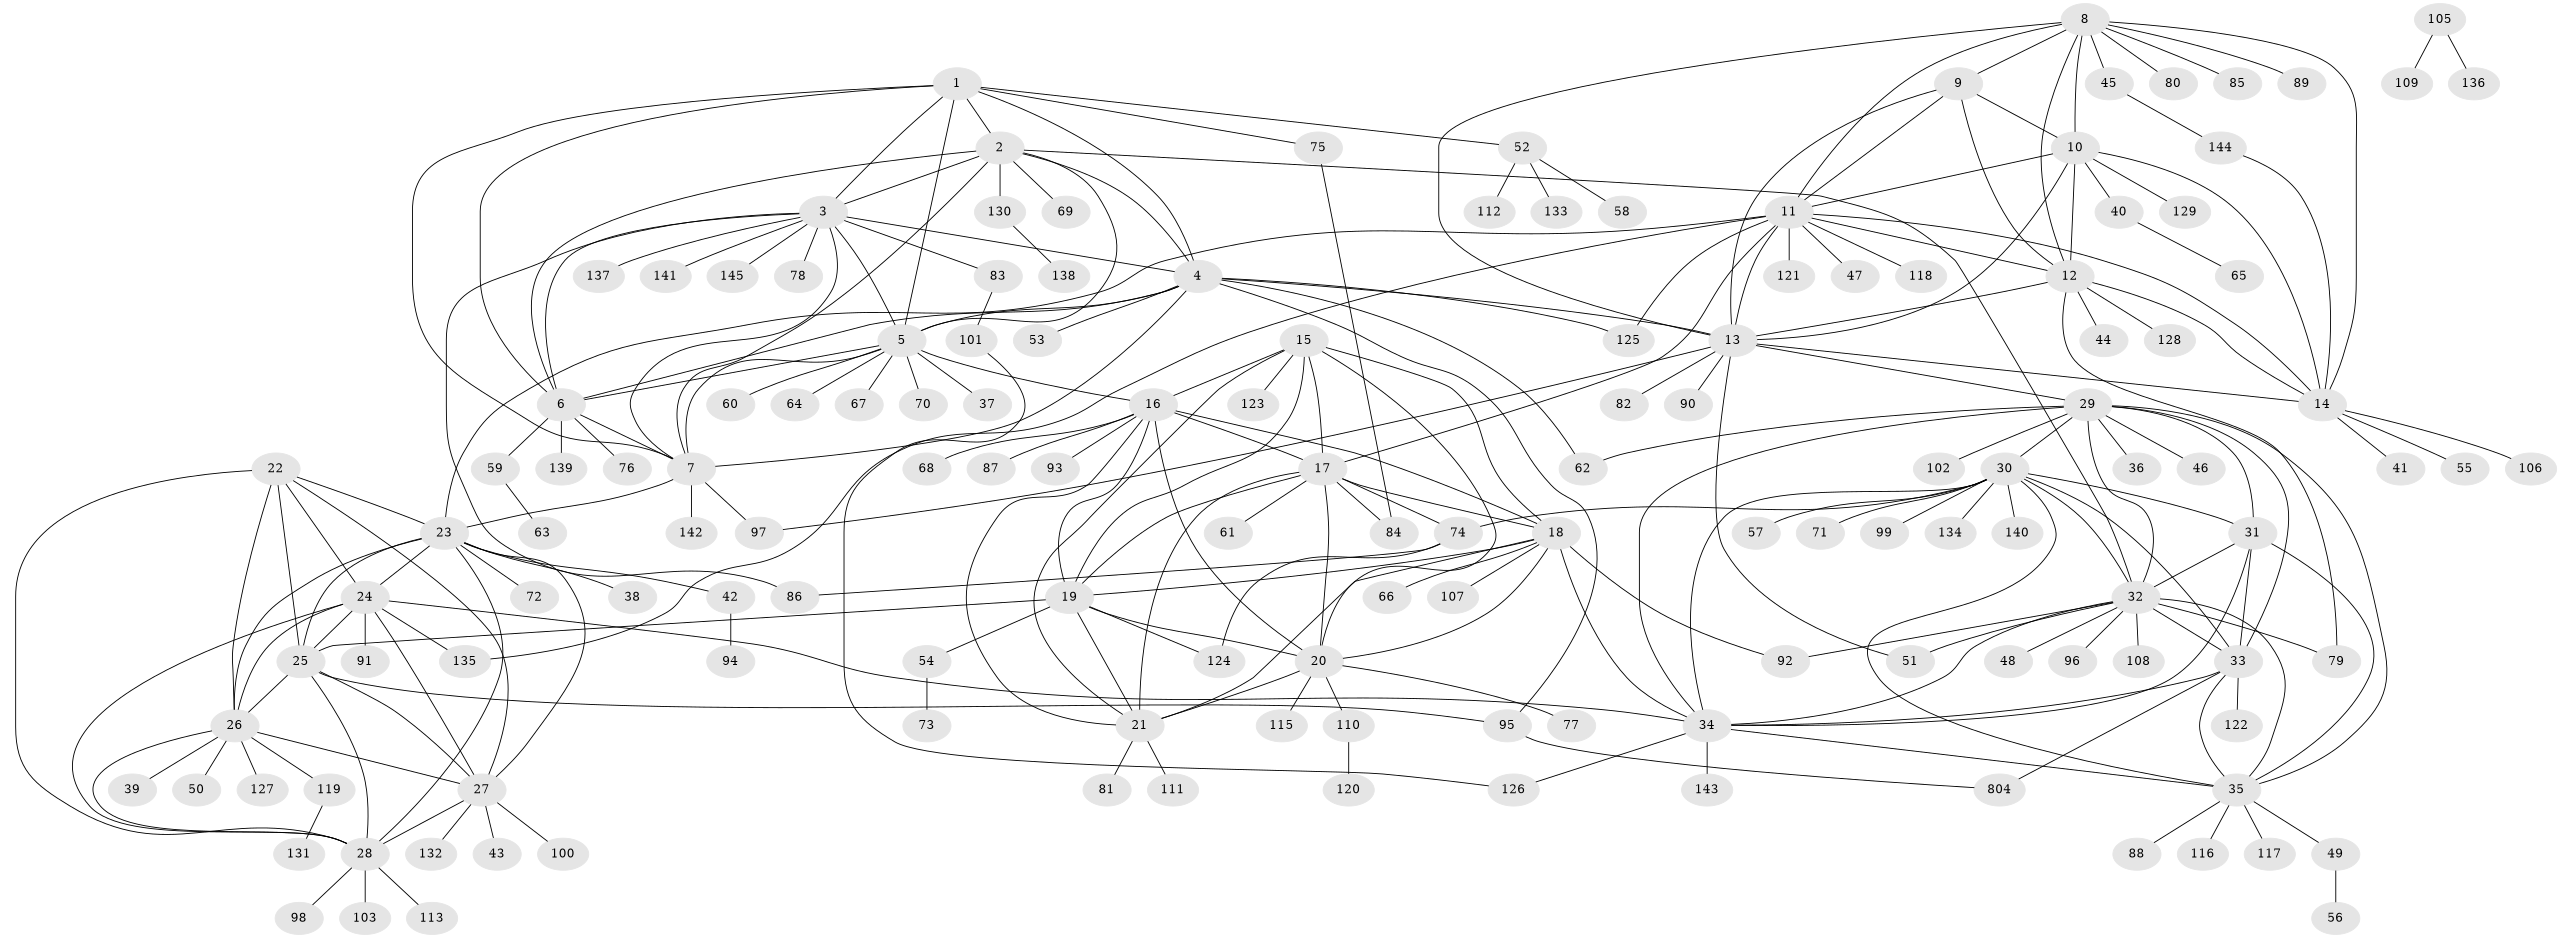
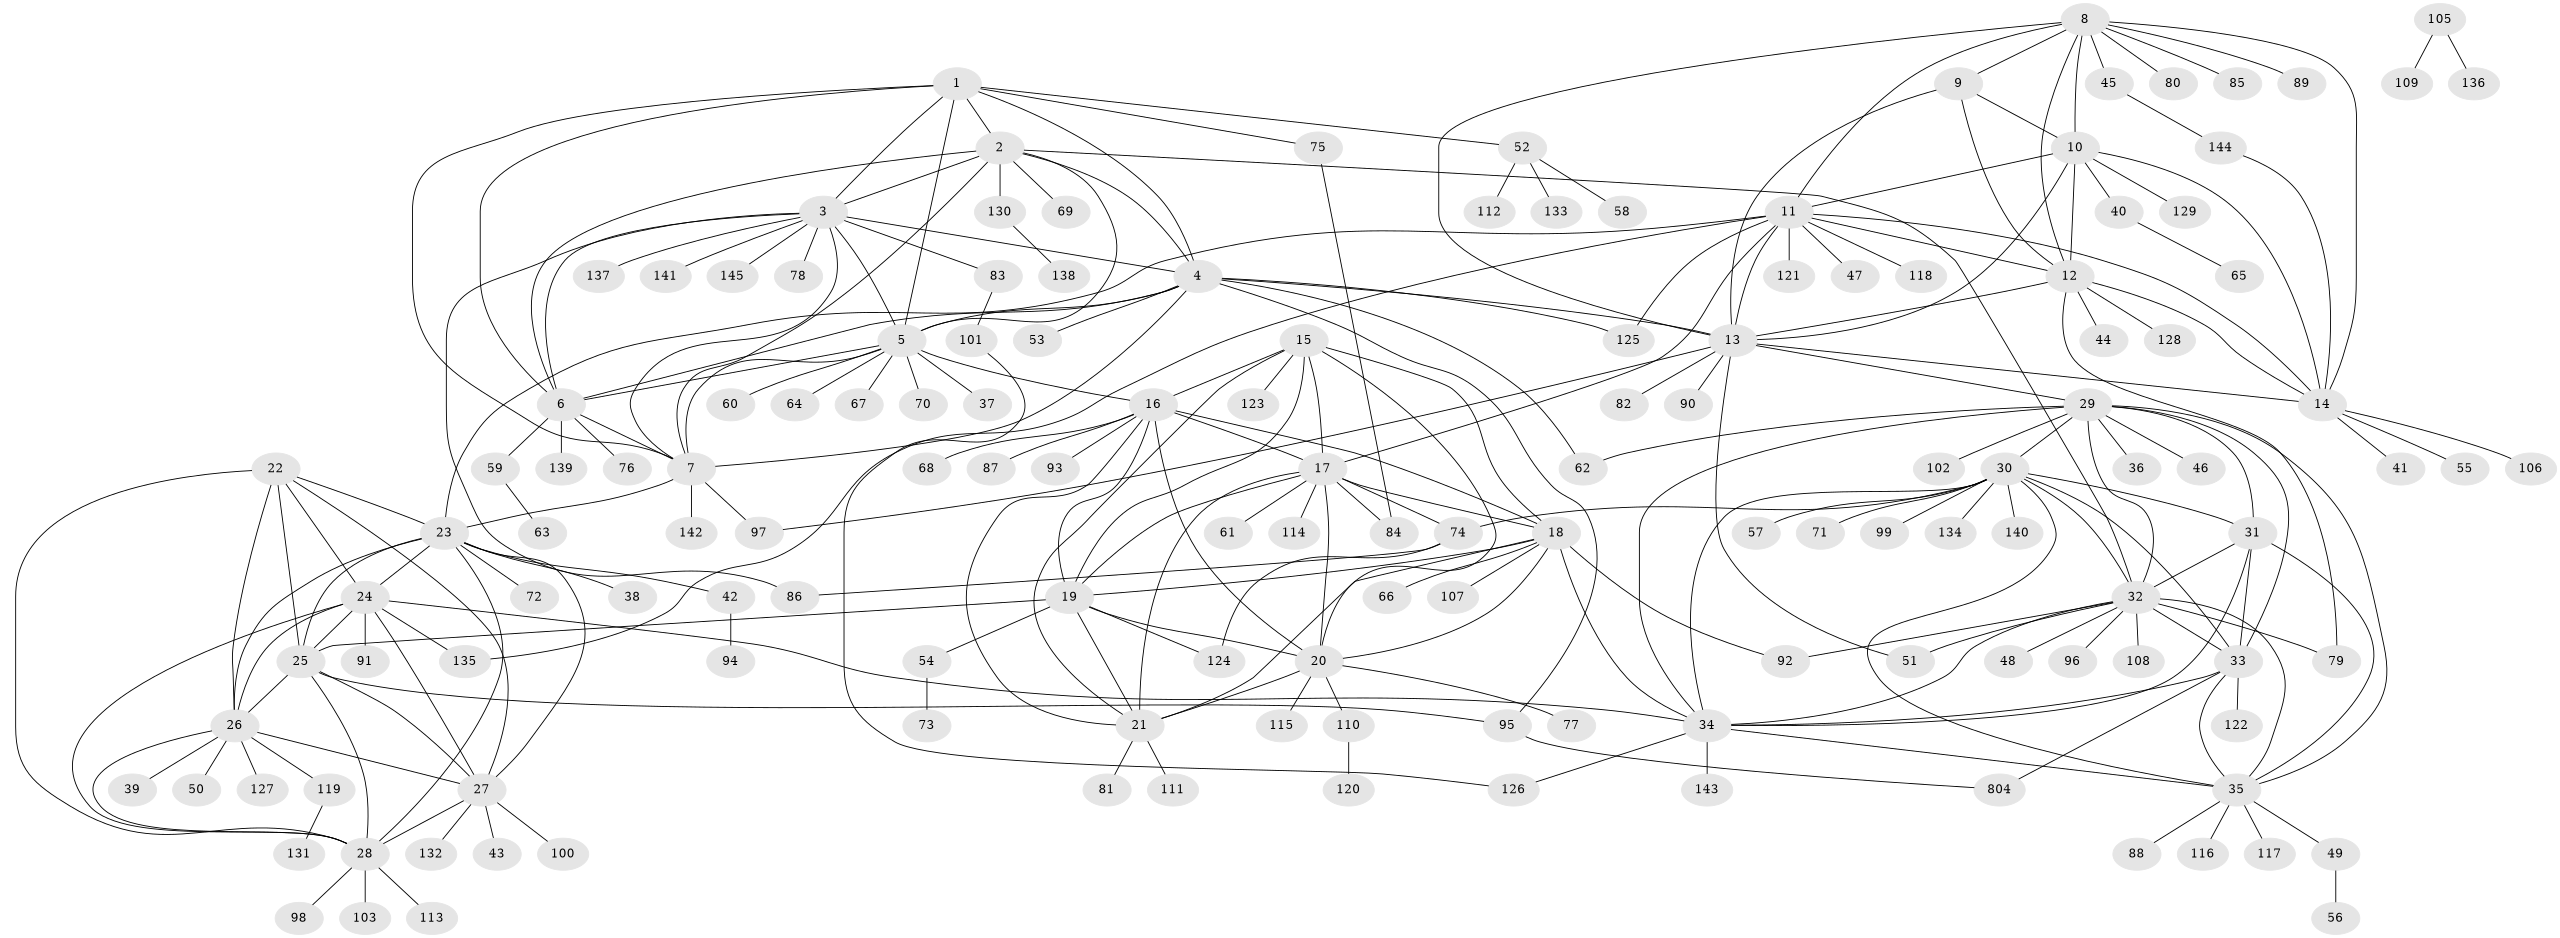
(1874, 148) -> none
none -> (1294, 533)
